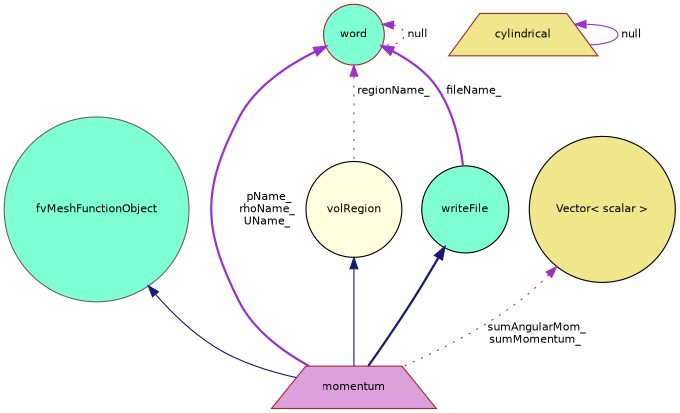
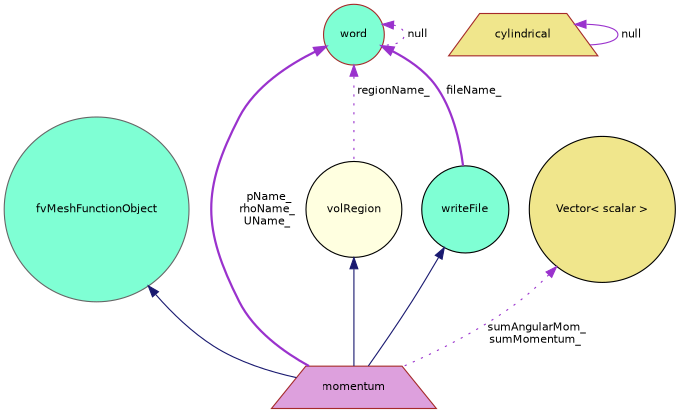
(405, 312) -> (405, 312)
